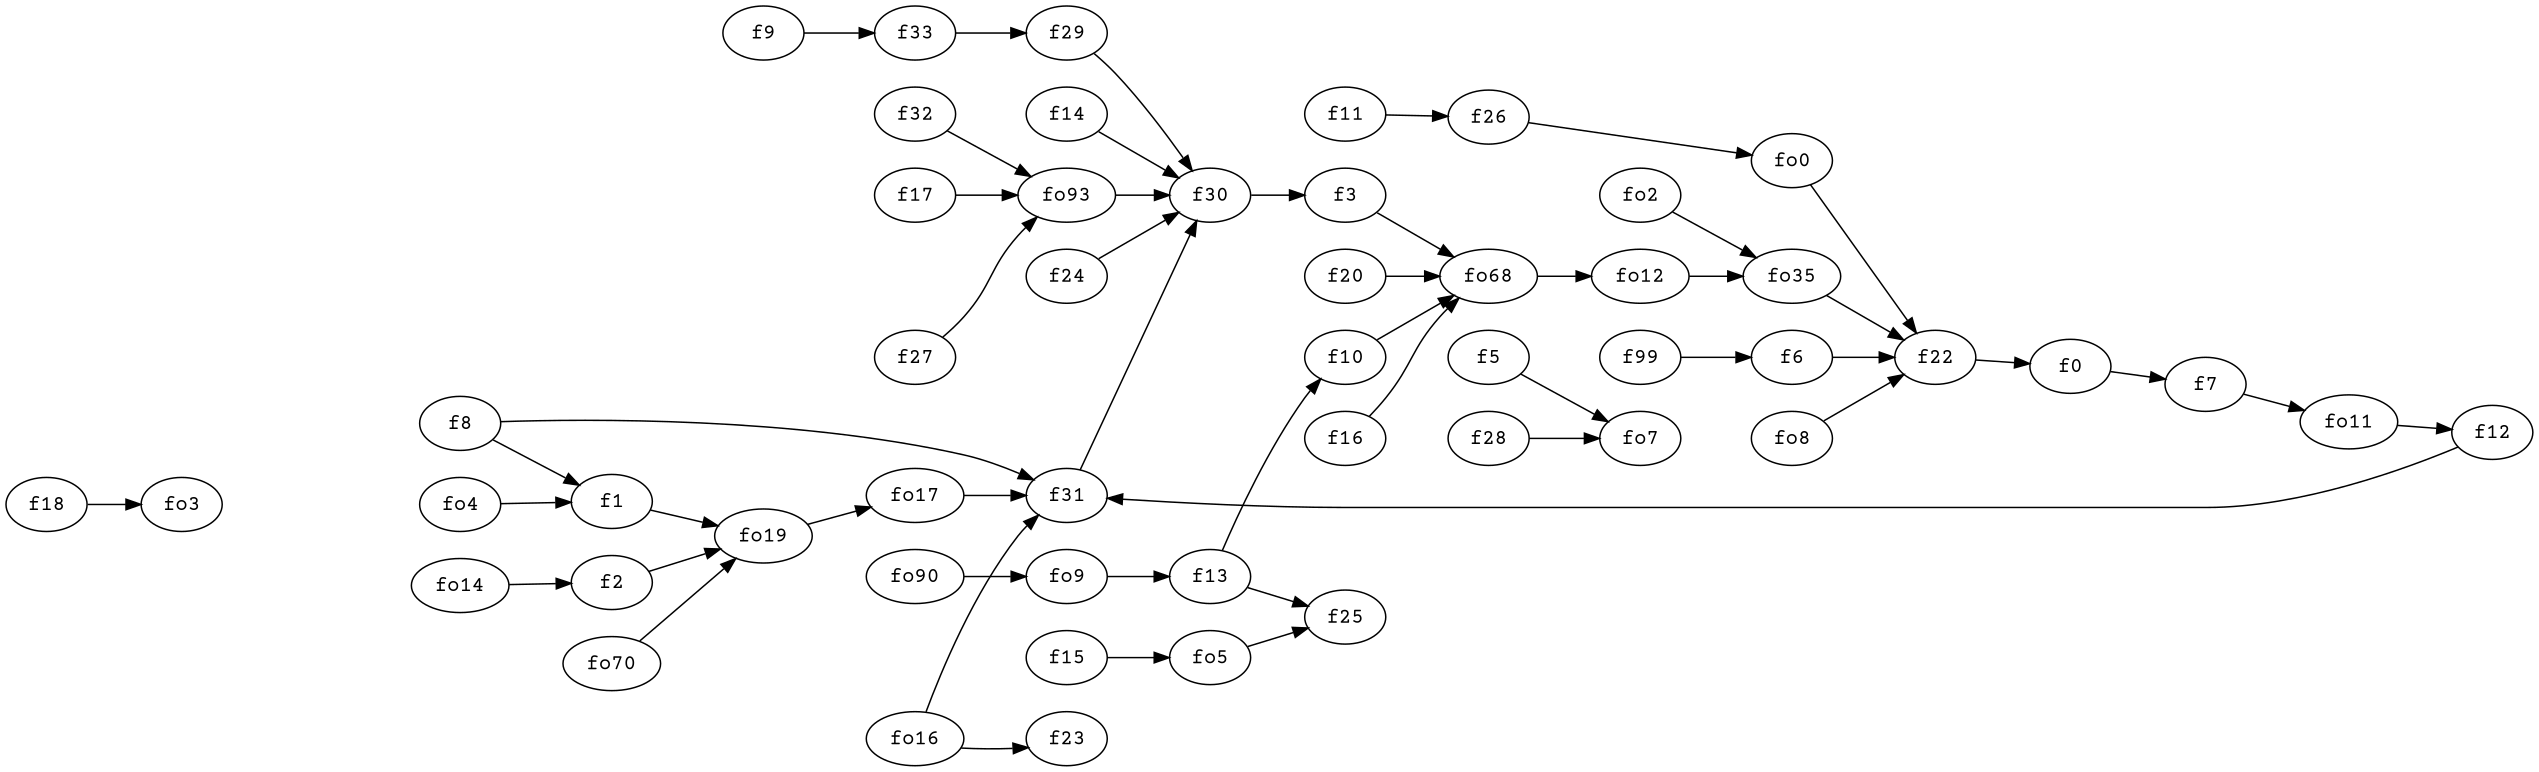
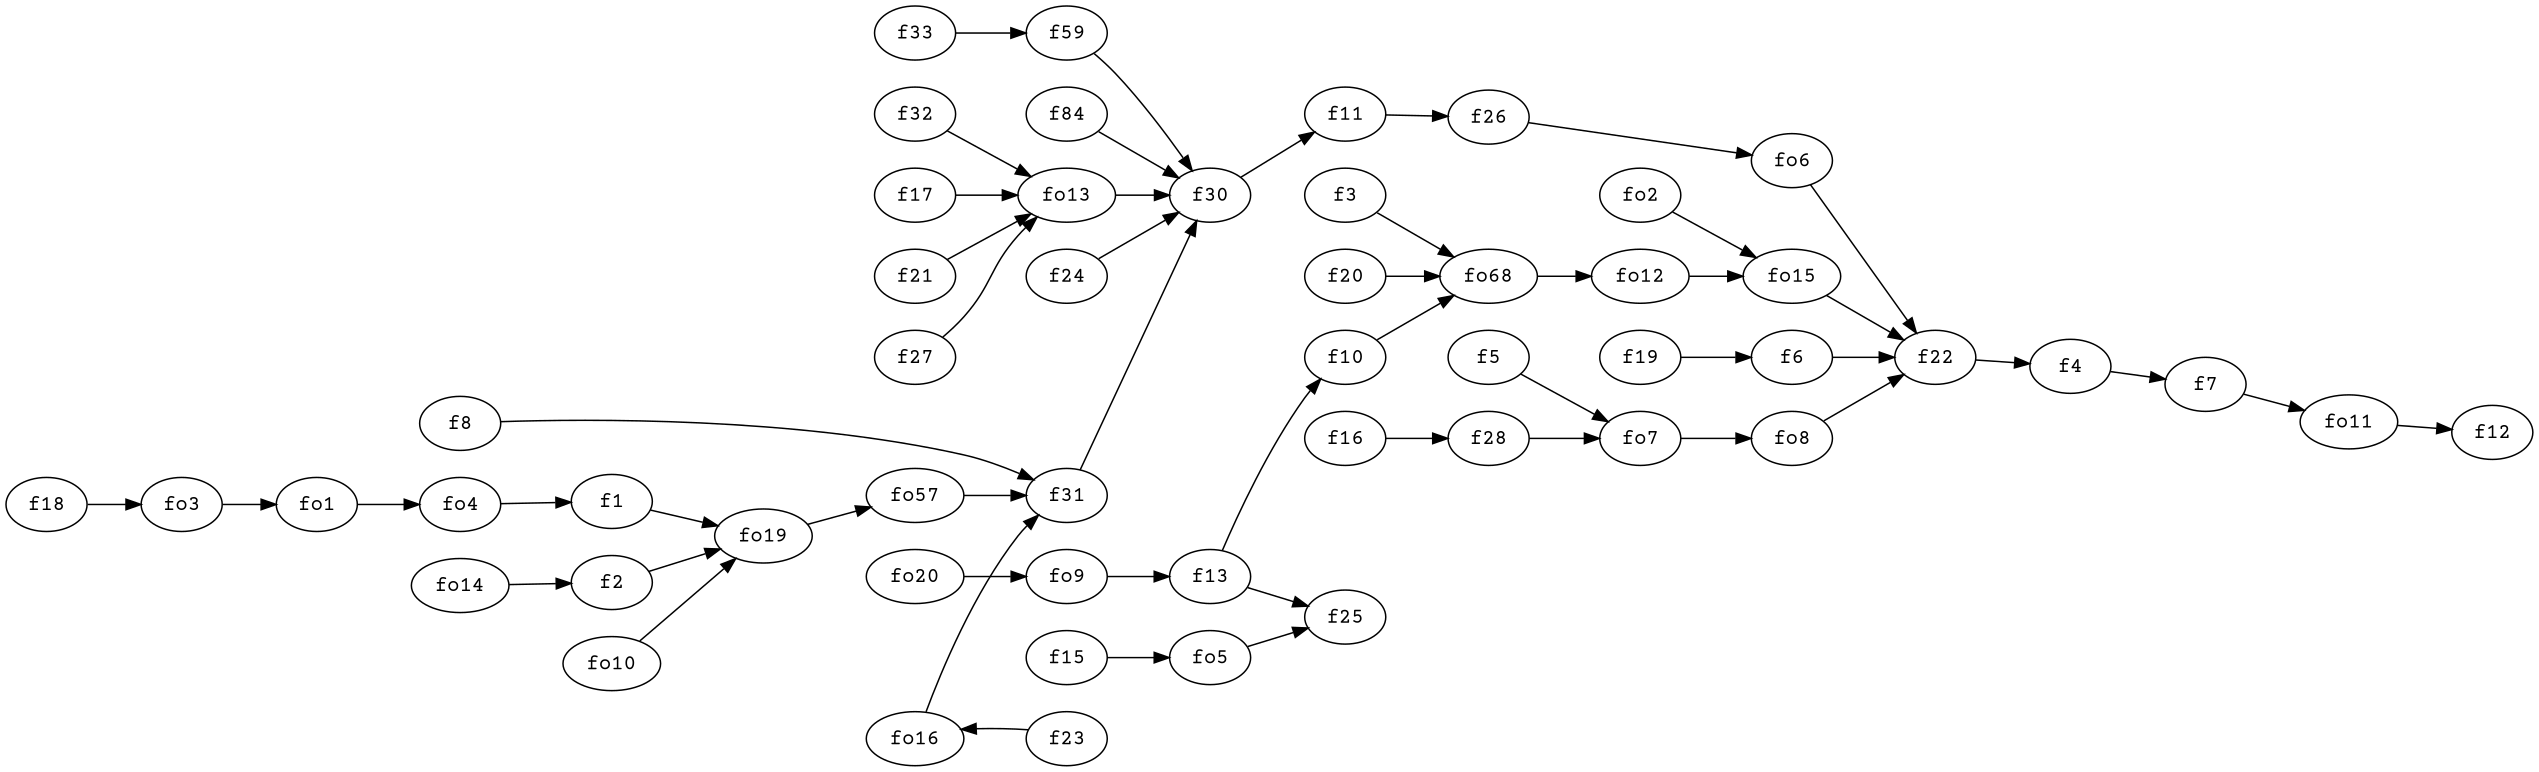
(763, 33) -> none
(1067, 33) -> (1067, 33)
(1067, 114) -> (1067, 114)
(1792, 161) -> (1792, 161)
(1067, 195) -> (1067, 195)
(1270, 195) -> (1271, 159)
none -> (915, 276)
(1792, 276) -> (1792, 276)
(1640, 357) -> (1640, 357)
(1409, 363) -> (1409, 438)
(2070, 366) -> (2070, 366)
none -> (1708, 438)
(529, 459) -> none
(915, 495) -> (915, 495)
none -> (317, 504)
(1795, 507) -> none
(915, 577) -> (915, 577)
(612, 664) -> (612, 664)
(987, 749) -> (1002, 729)
